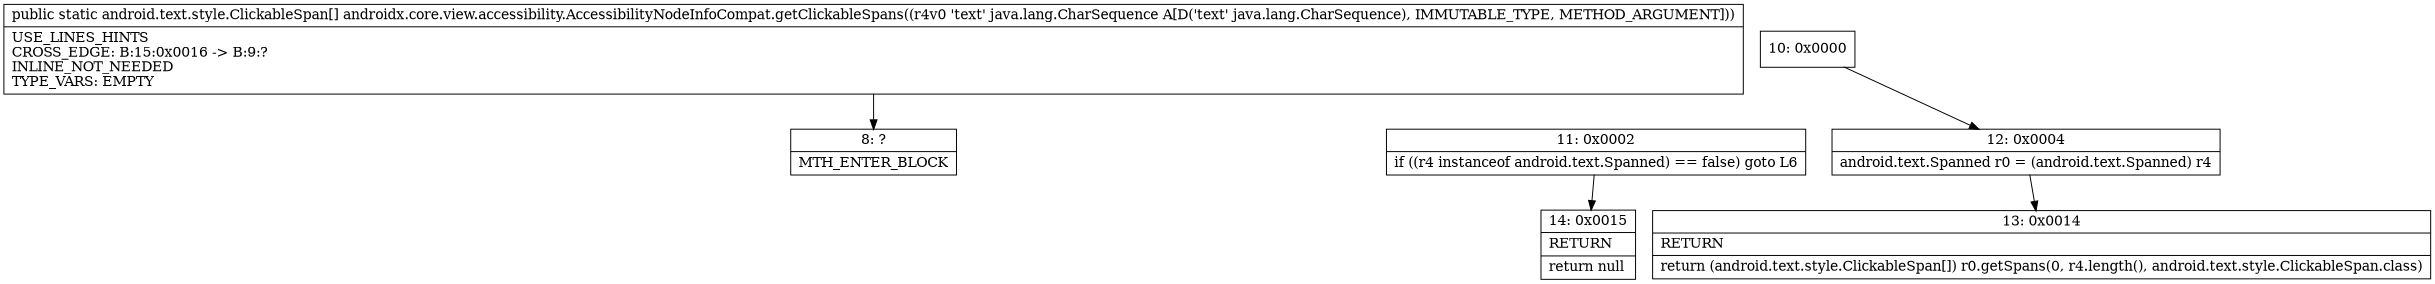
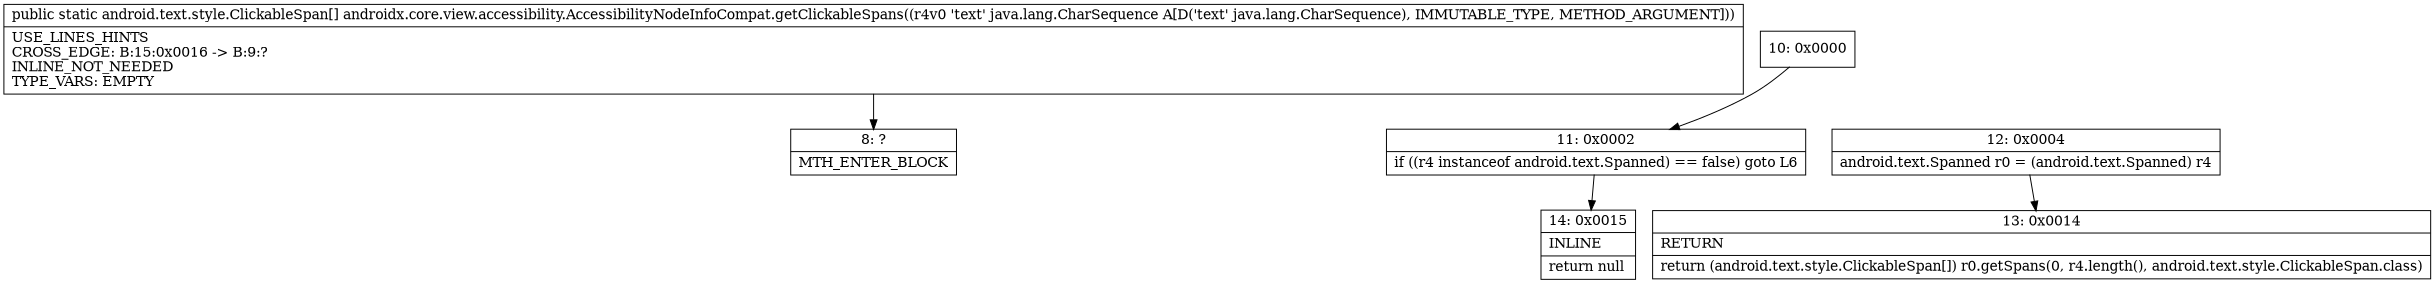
(1907, 96) -> (1737, 102)
(1580, 244) -> (1576, 244)
